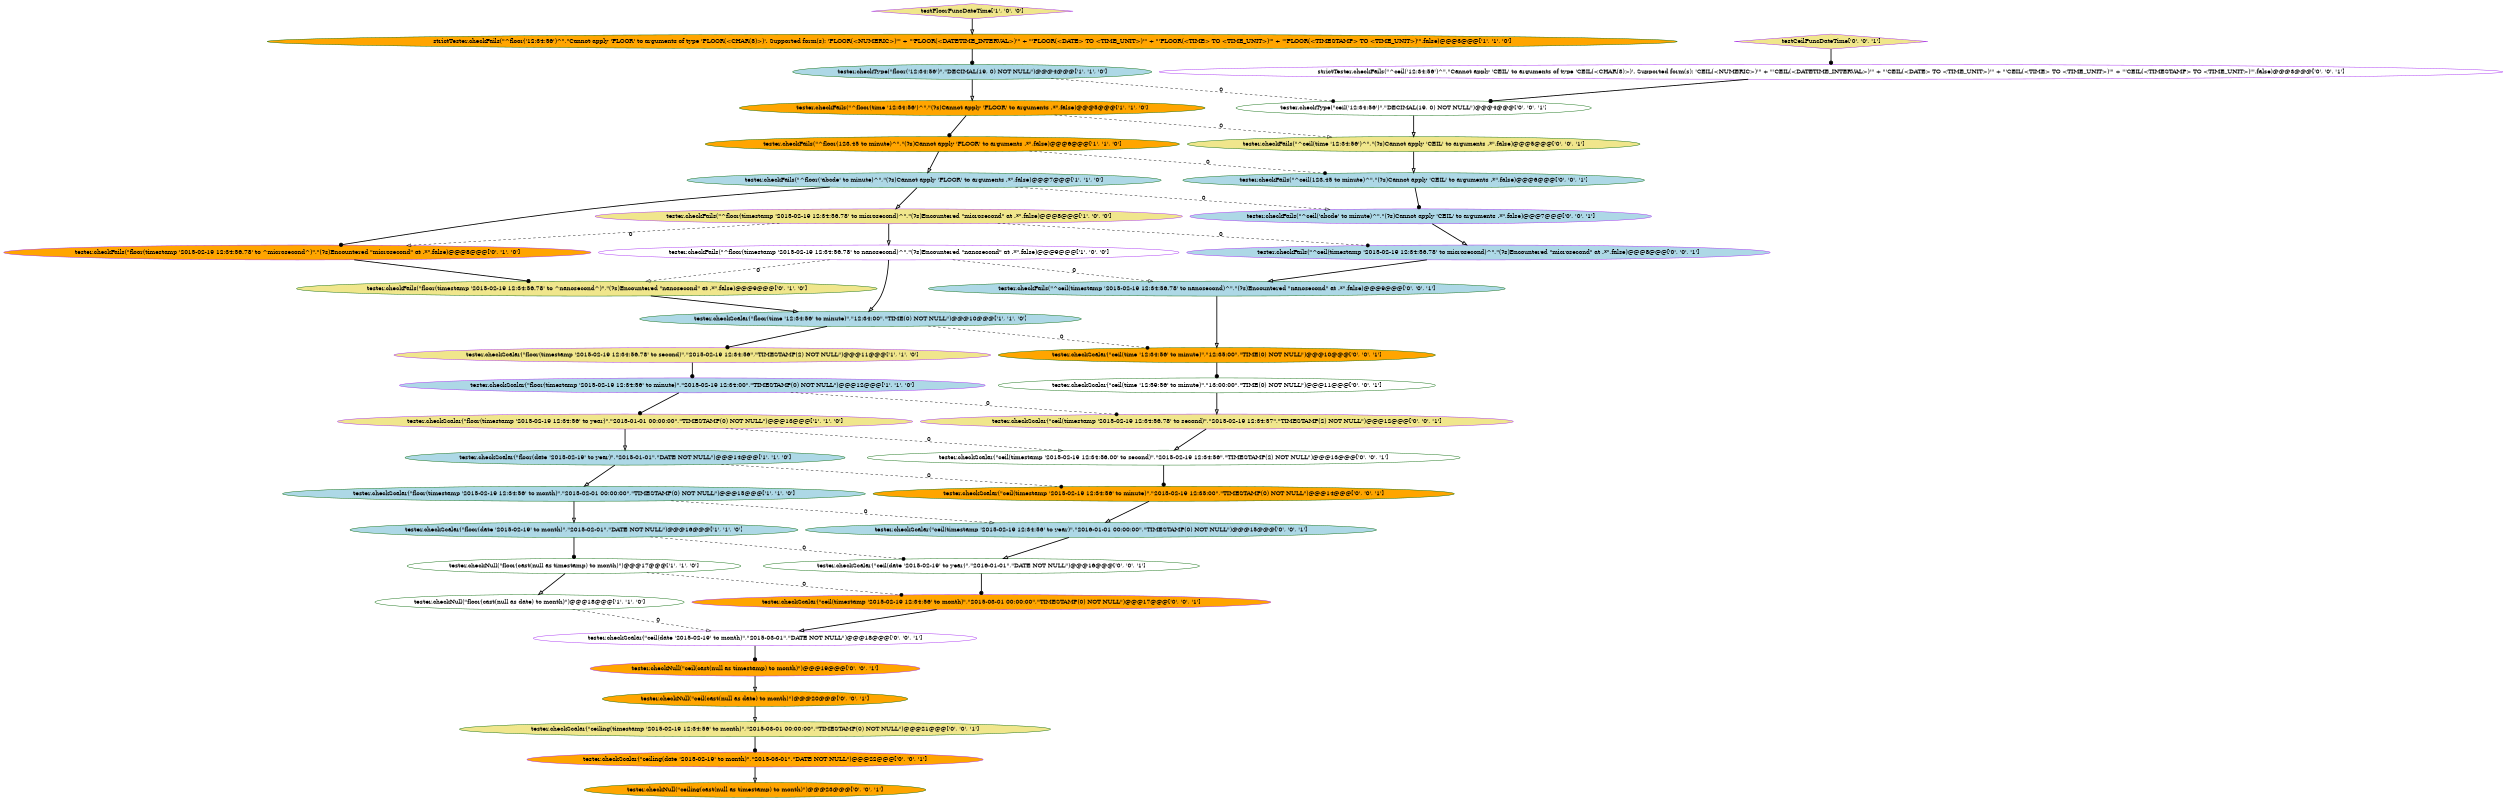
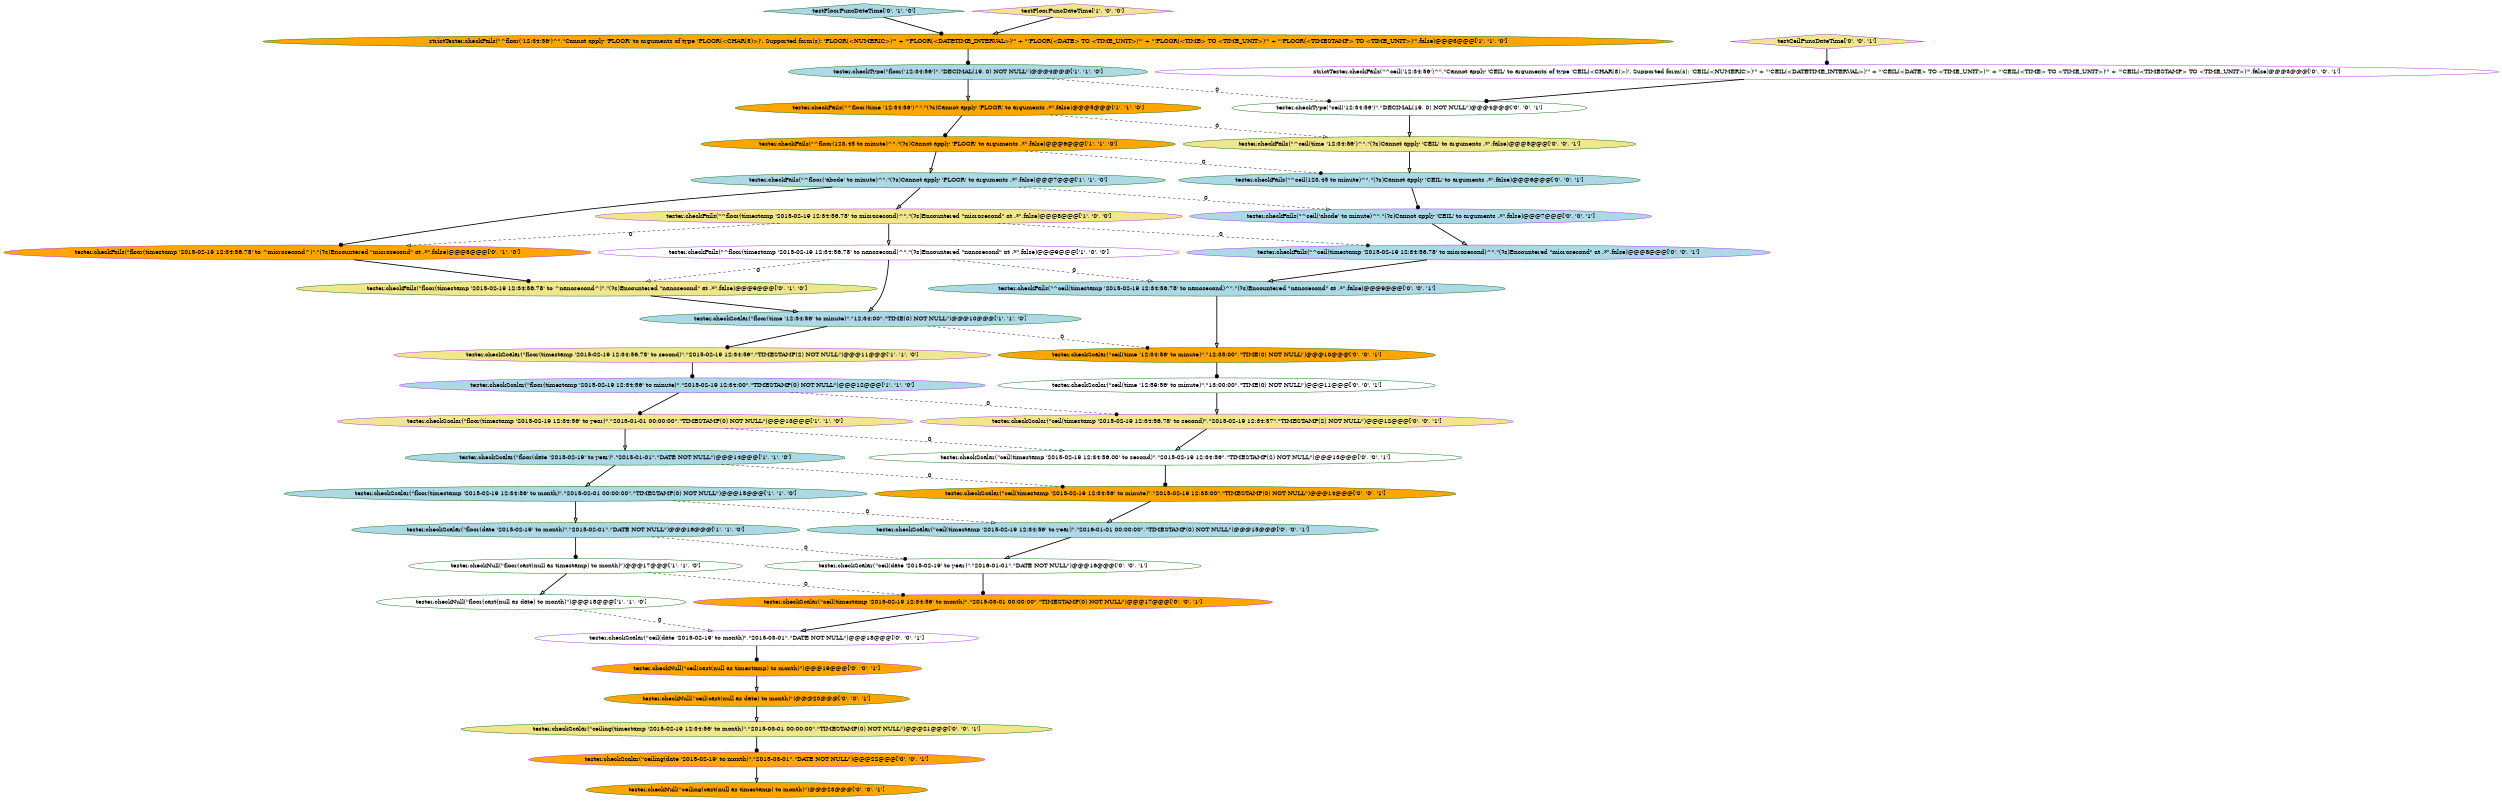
none -> (864, 11)
